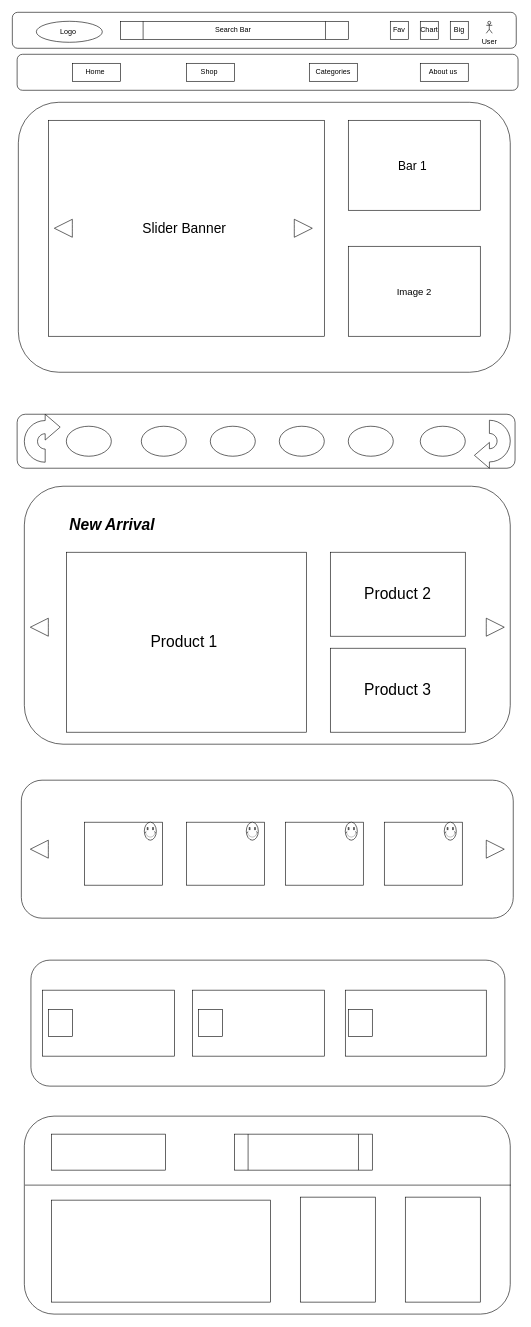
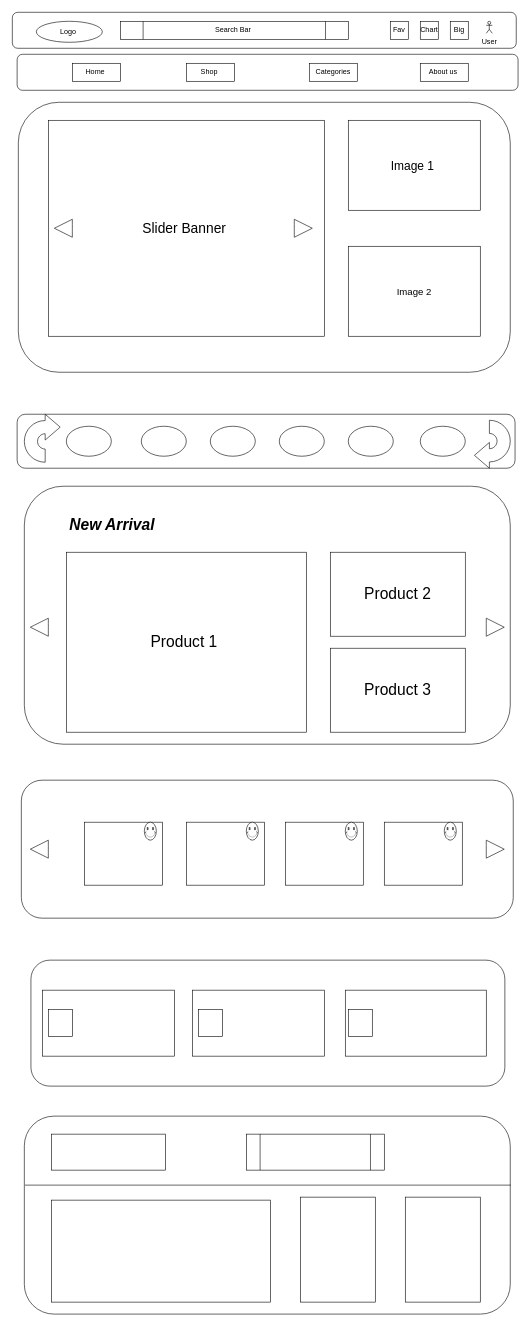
(414, 165) -> (414, 165)
(303, 1152) -> (315, 1152)
